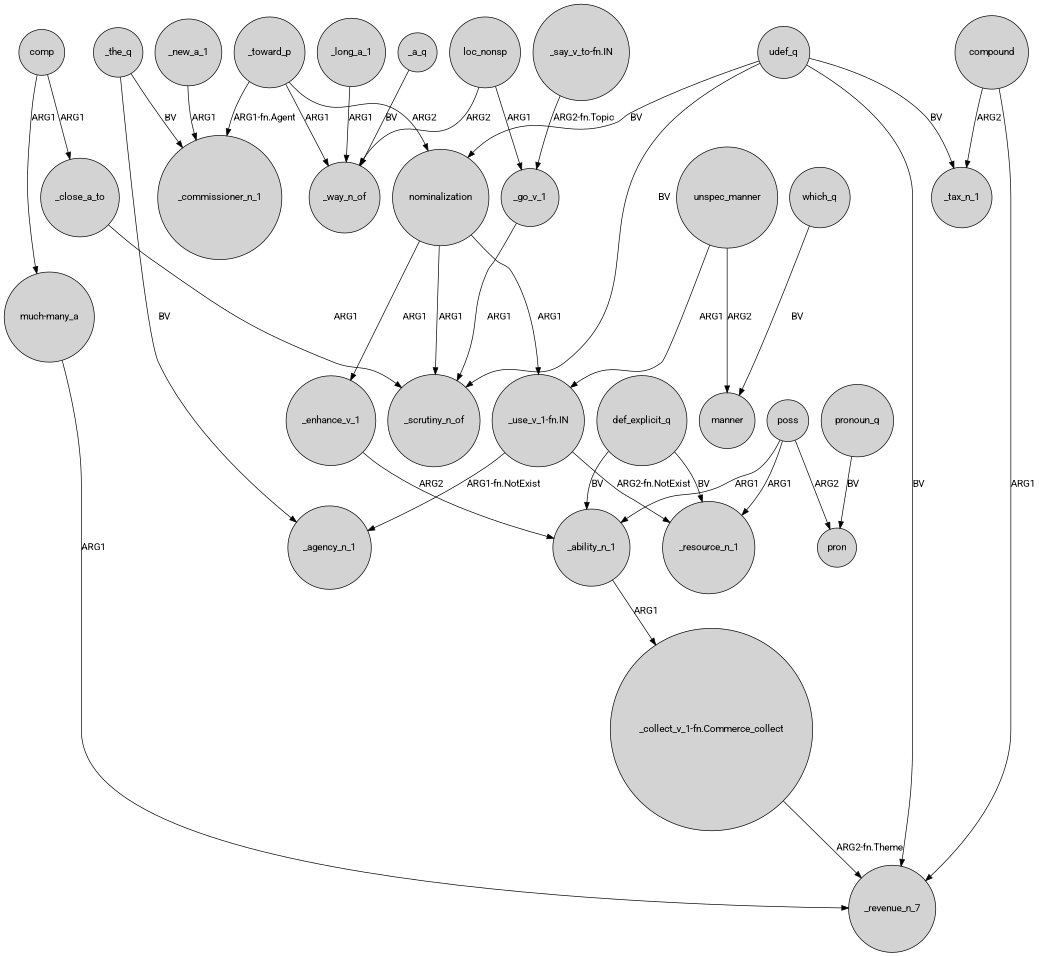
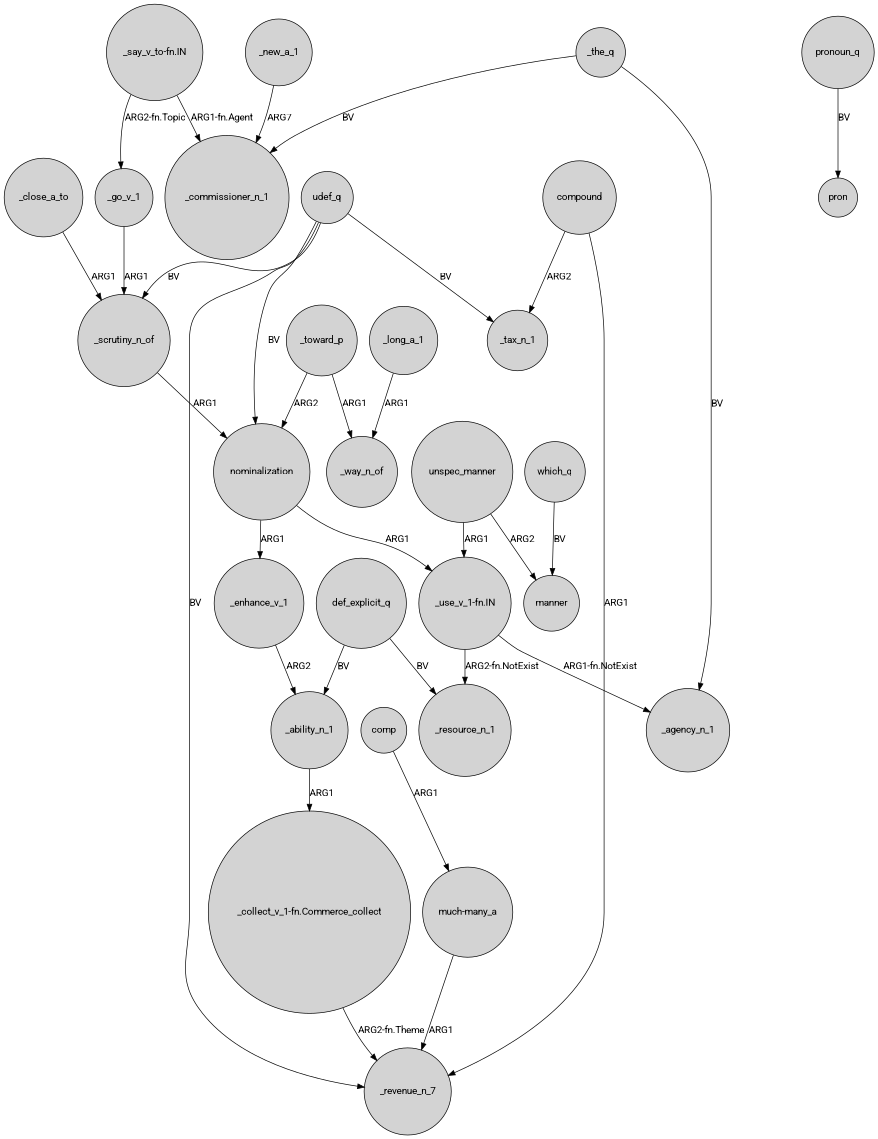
(418, 52) -> none
(485, 52) -> none
(237, 105) -> (187, 115)
(58, 114) -> none
(204, 118) -> (279, 118)
(437, 307) -> (185, 398)
(788, 421) -> none
